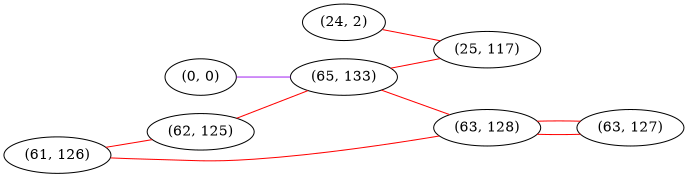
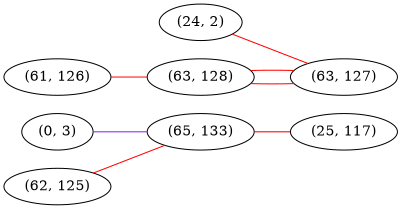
(411, 35) -> (270, 49)
(201, 77) -> (57, 132)
(415, 102) -> none
(129, 143) -> none
